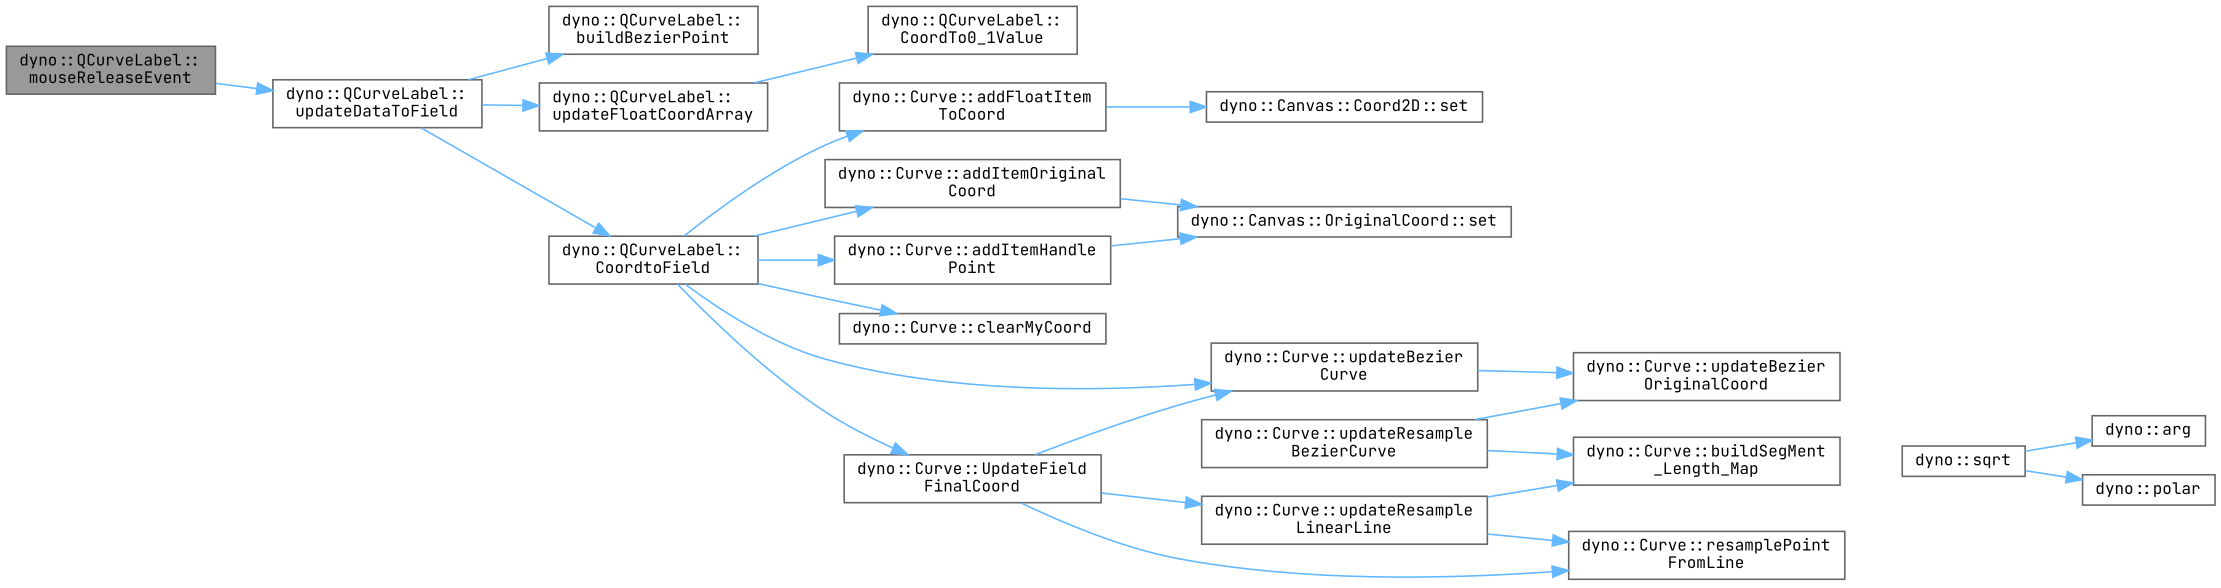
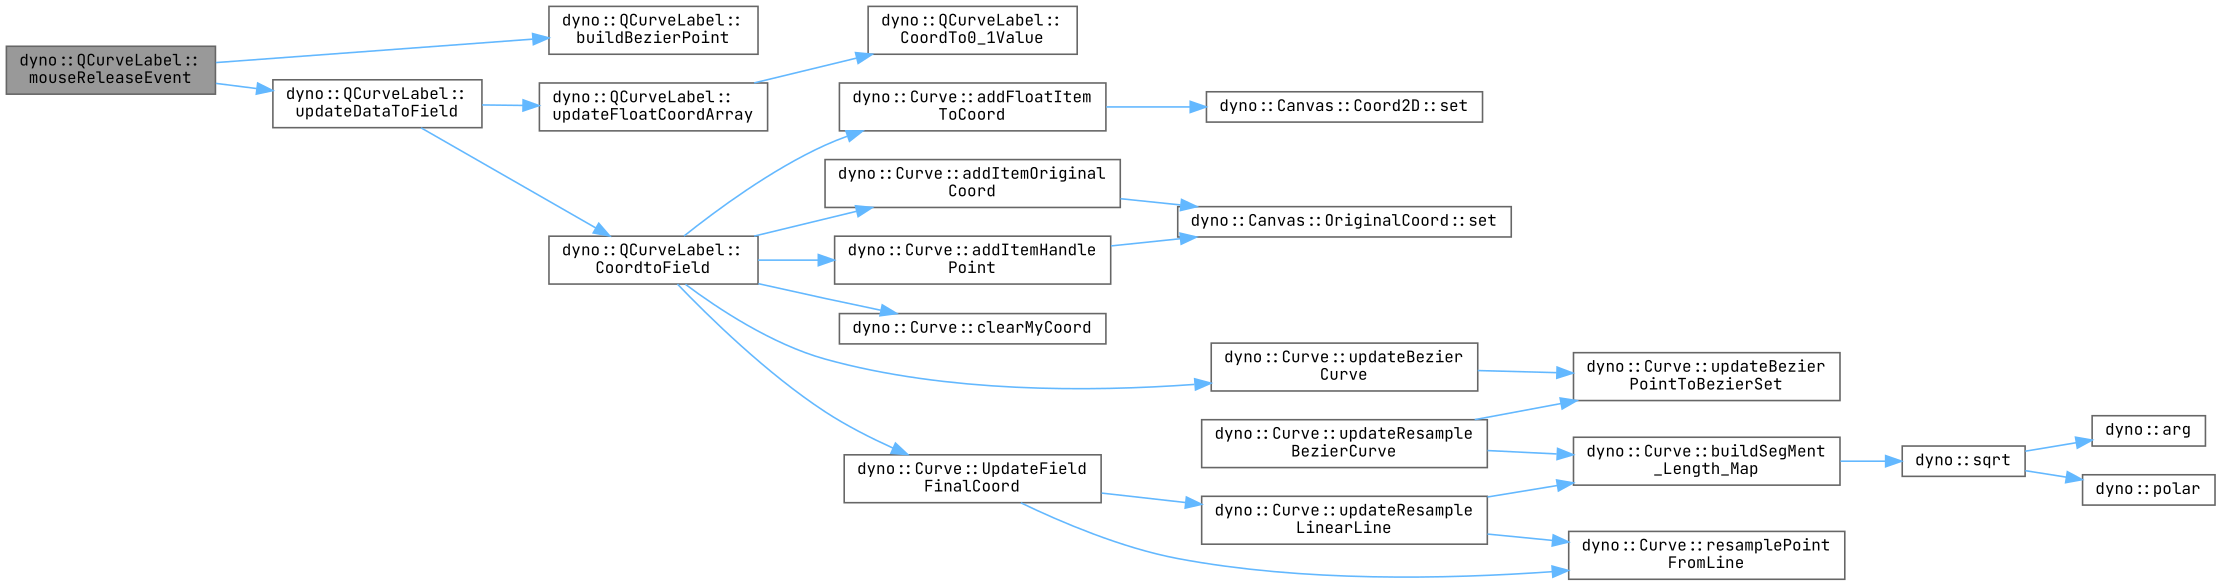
(508, 69) -> (374, 51)
(1707, 377) -> (1707, 377)
(1125, 422) -> none
none -> (1863, 461)
